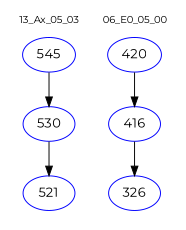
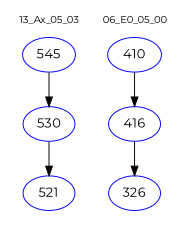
(135, 55) -> (135, 55)
